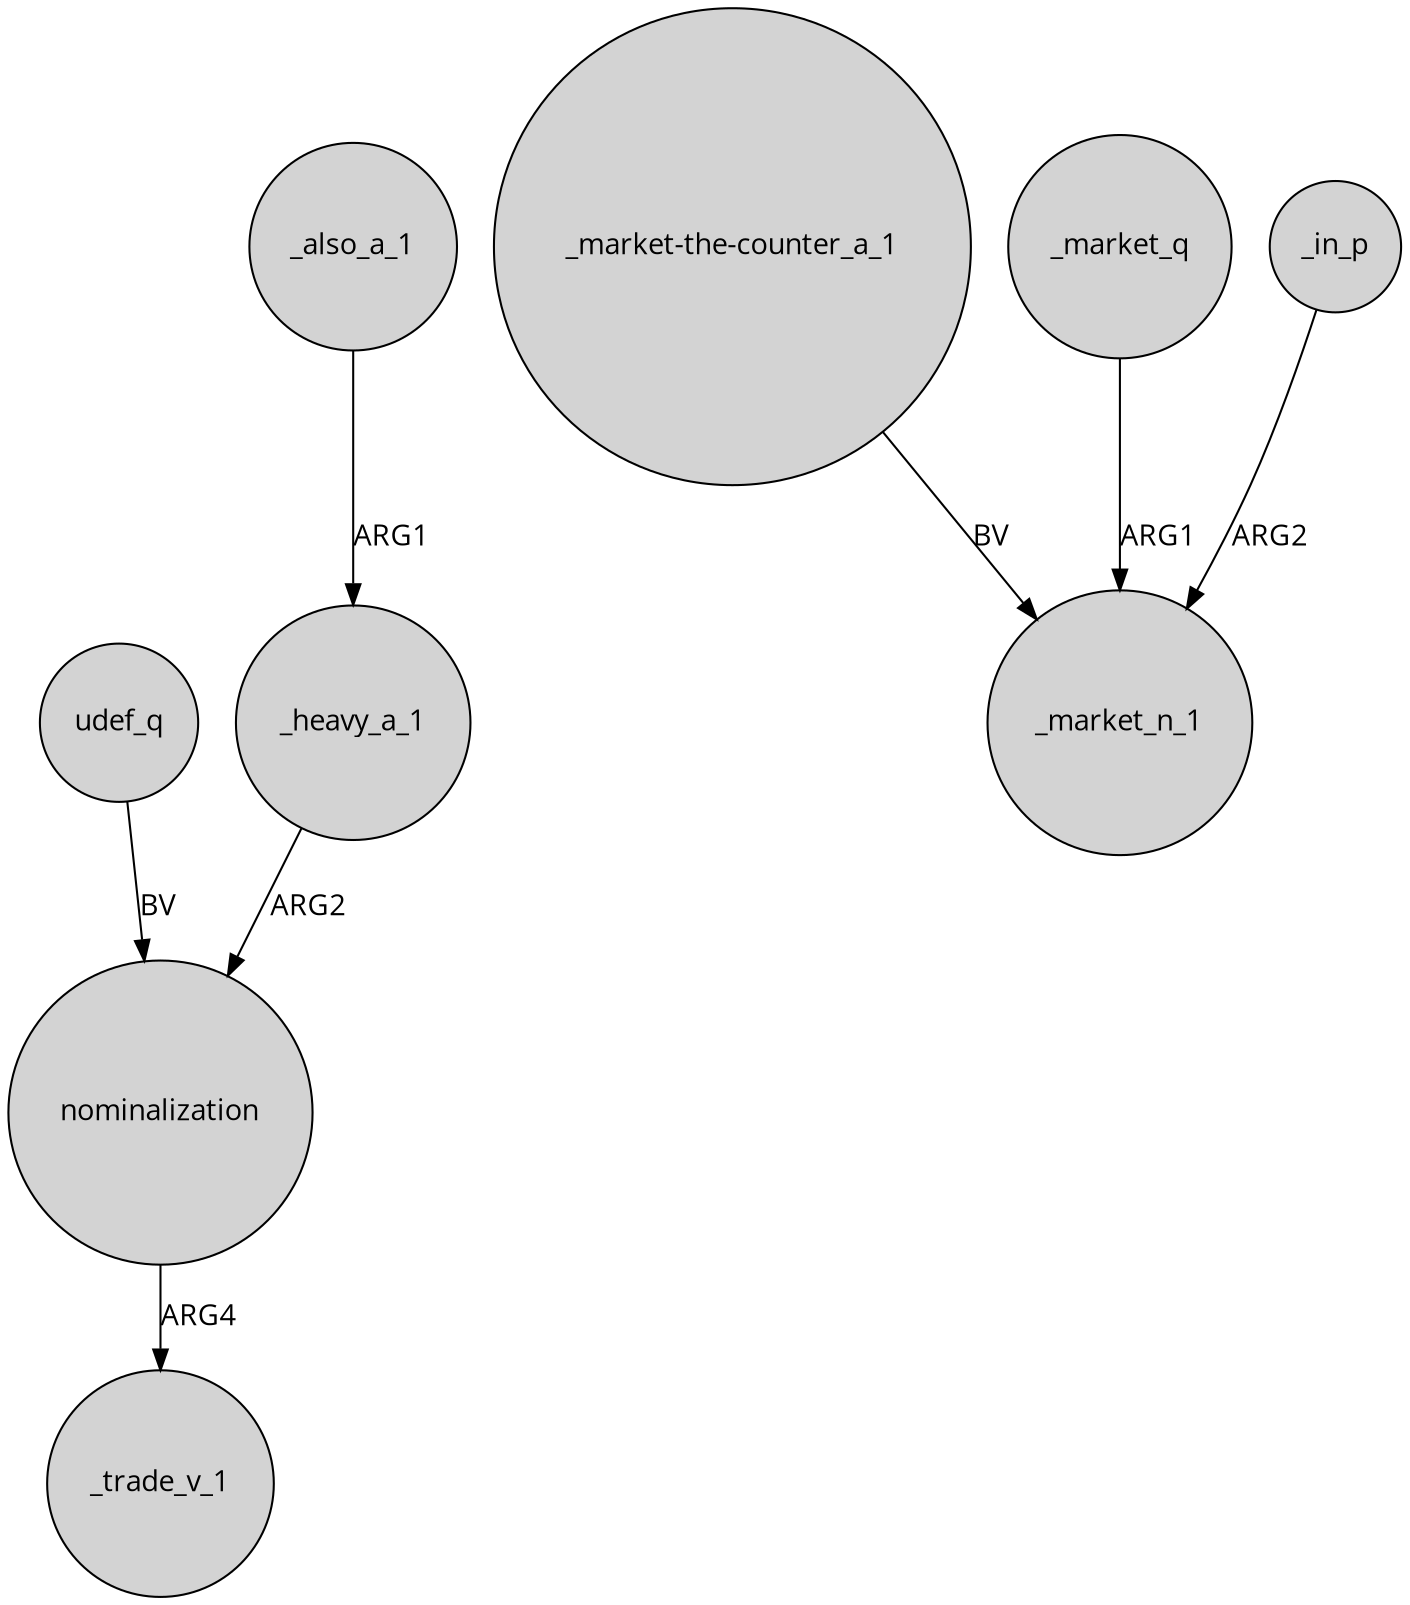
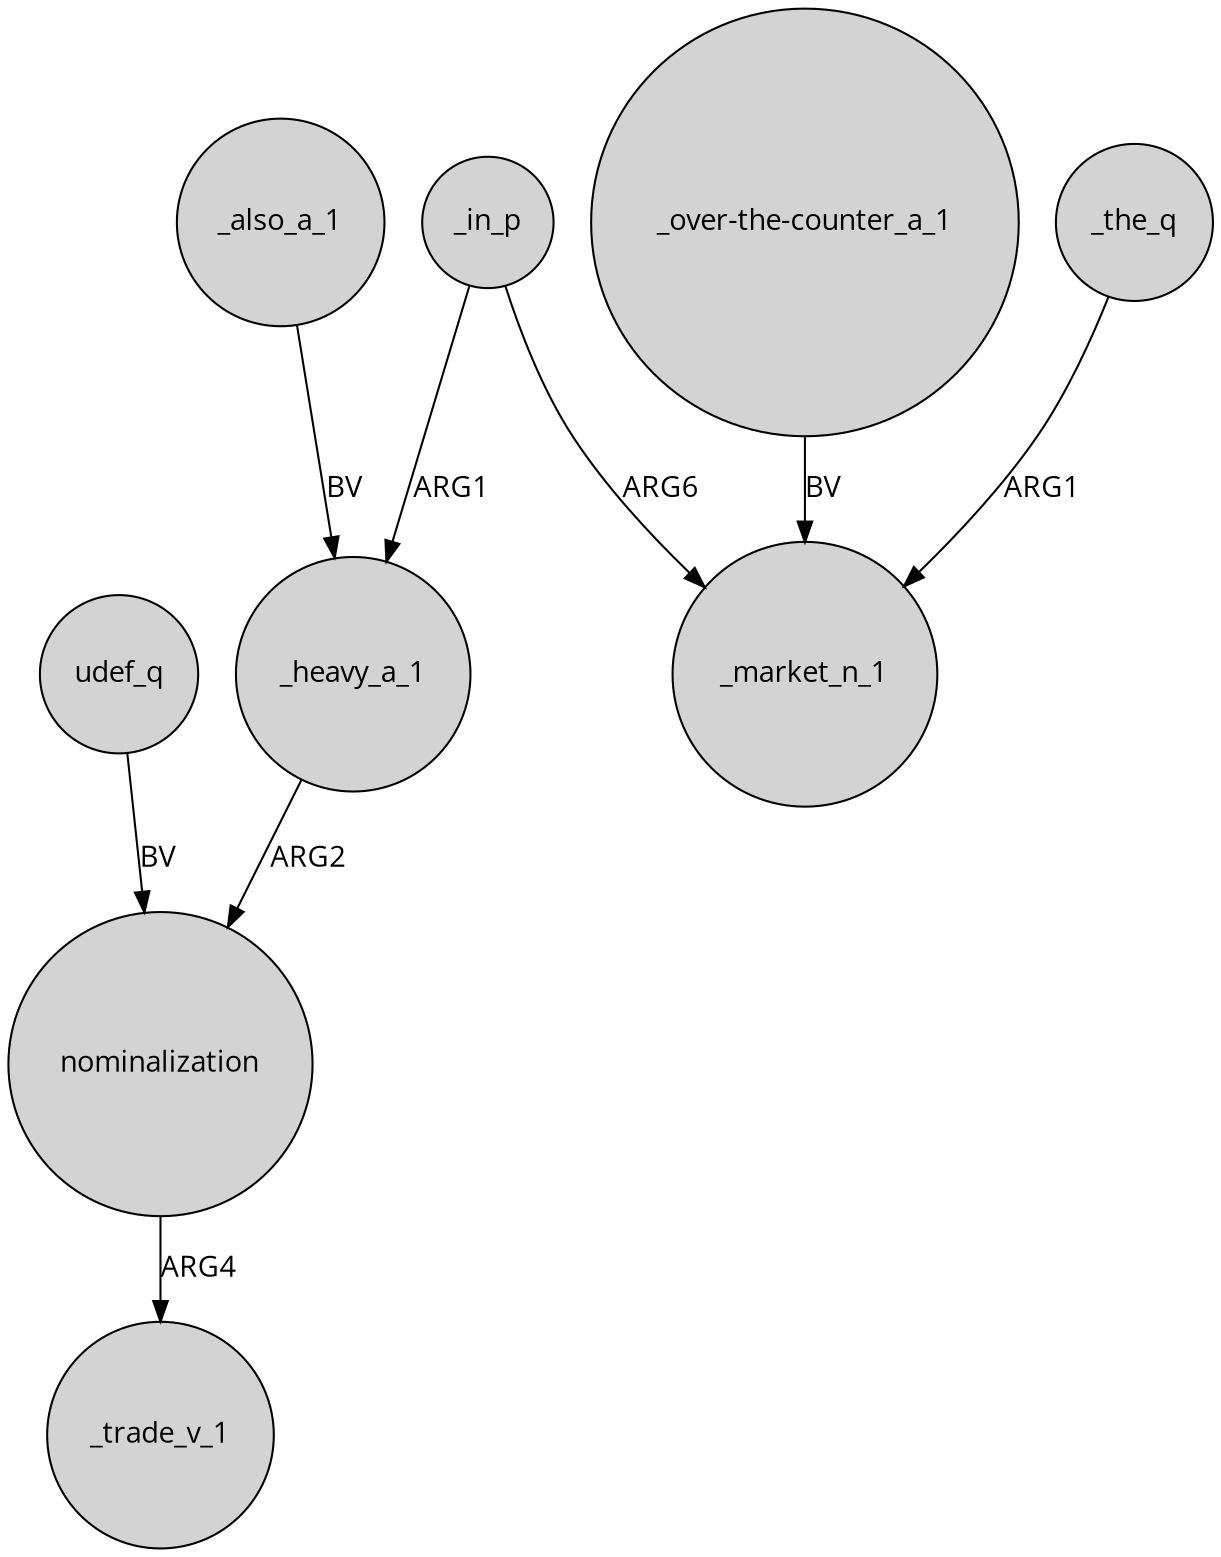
(732, 247) -> (805, 222)
(1120, 247) -> (1134, 222)
none -> (431, 414)
(392, 538) -> (345, 489)
(1270, 538) -> (661, 489)
